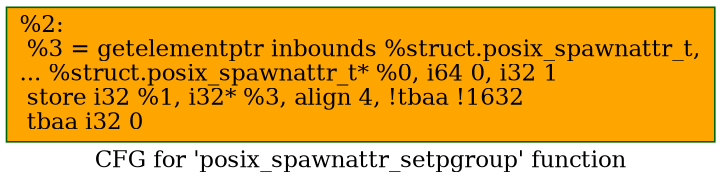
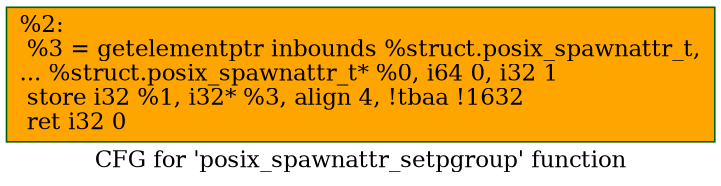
(82, 122) -> (74, 122)
